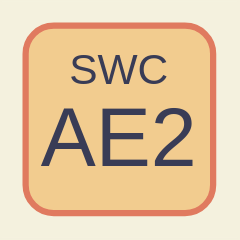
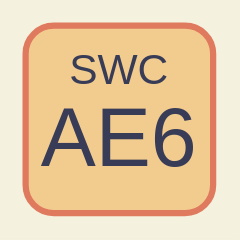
(119, 138) -> (119, 138)
